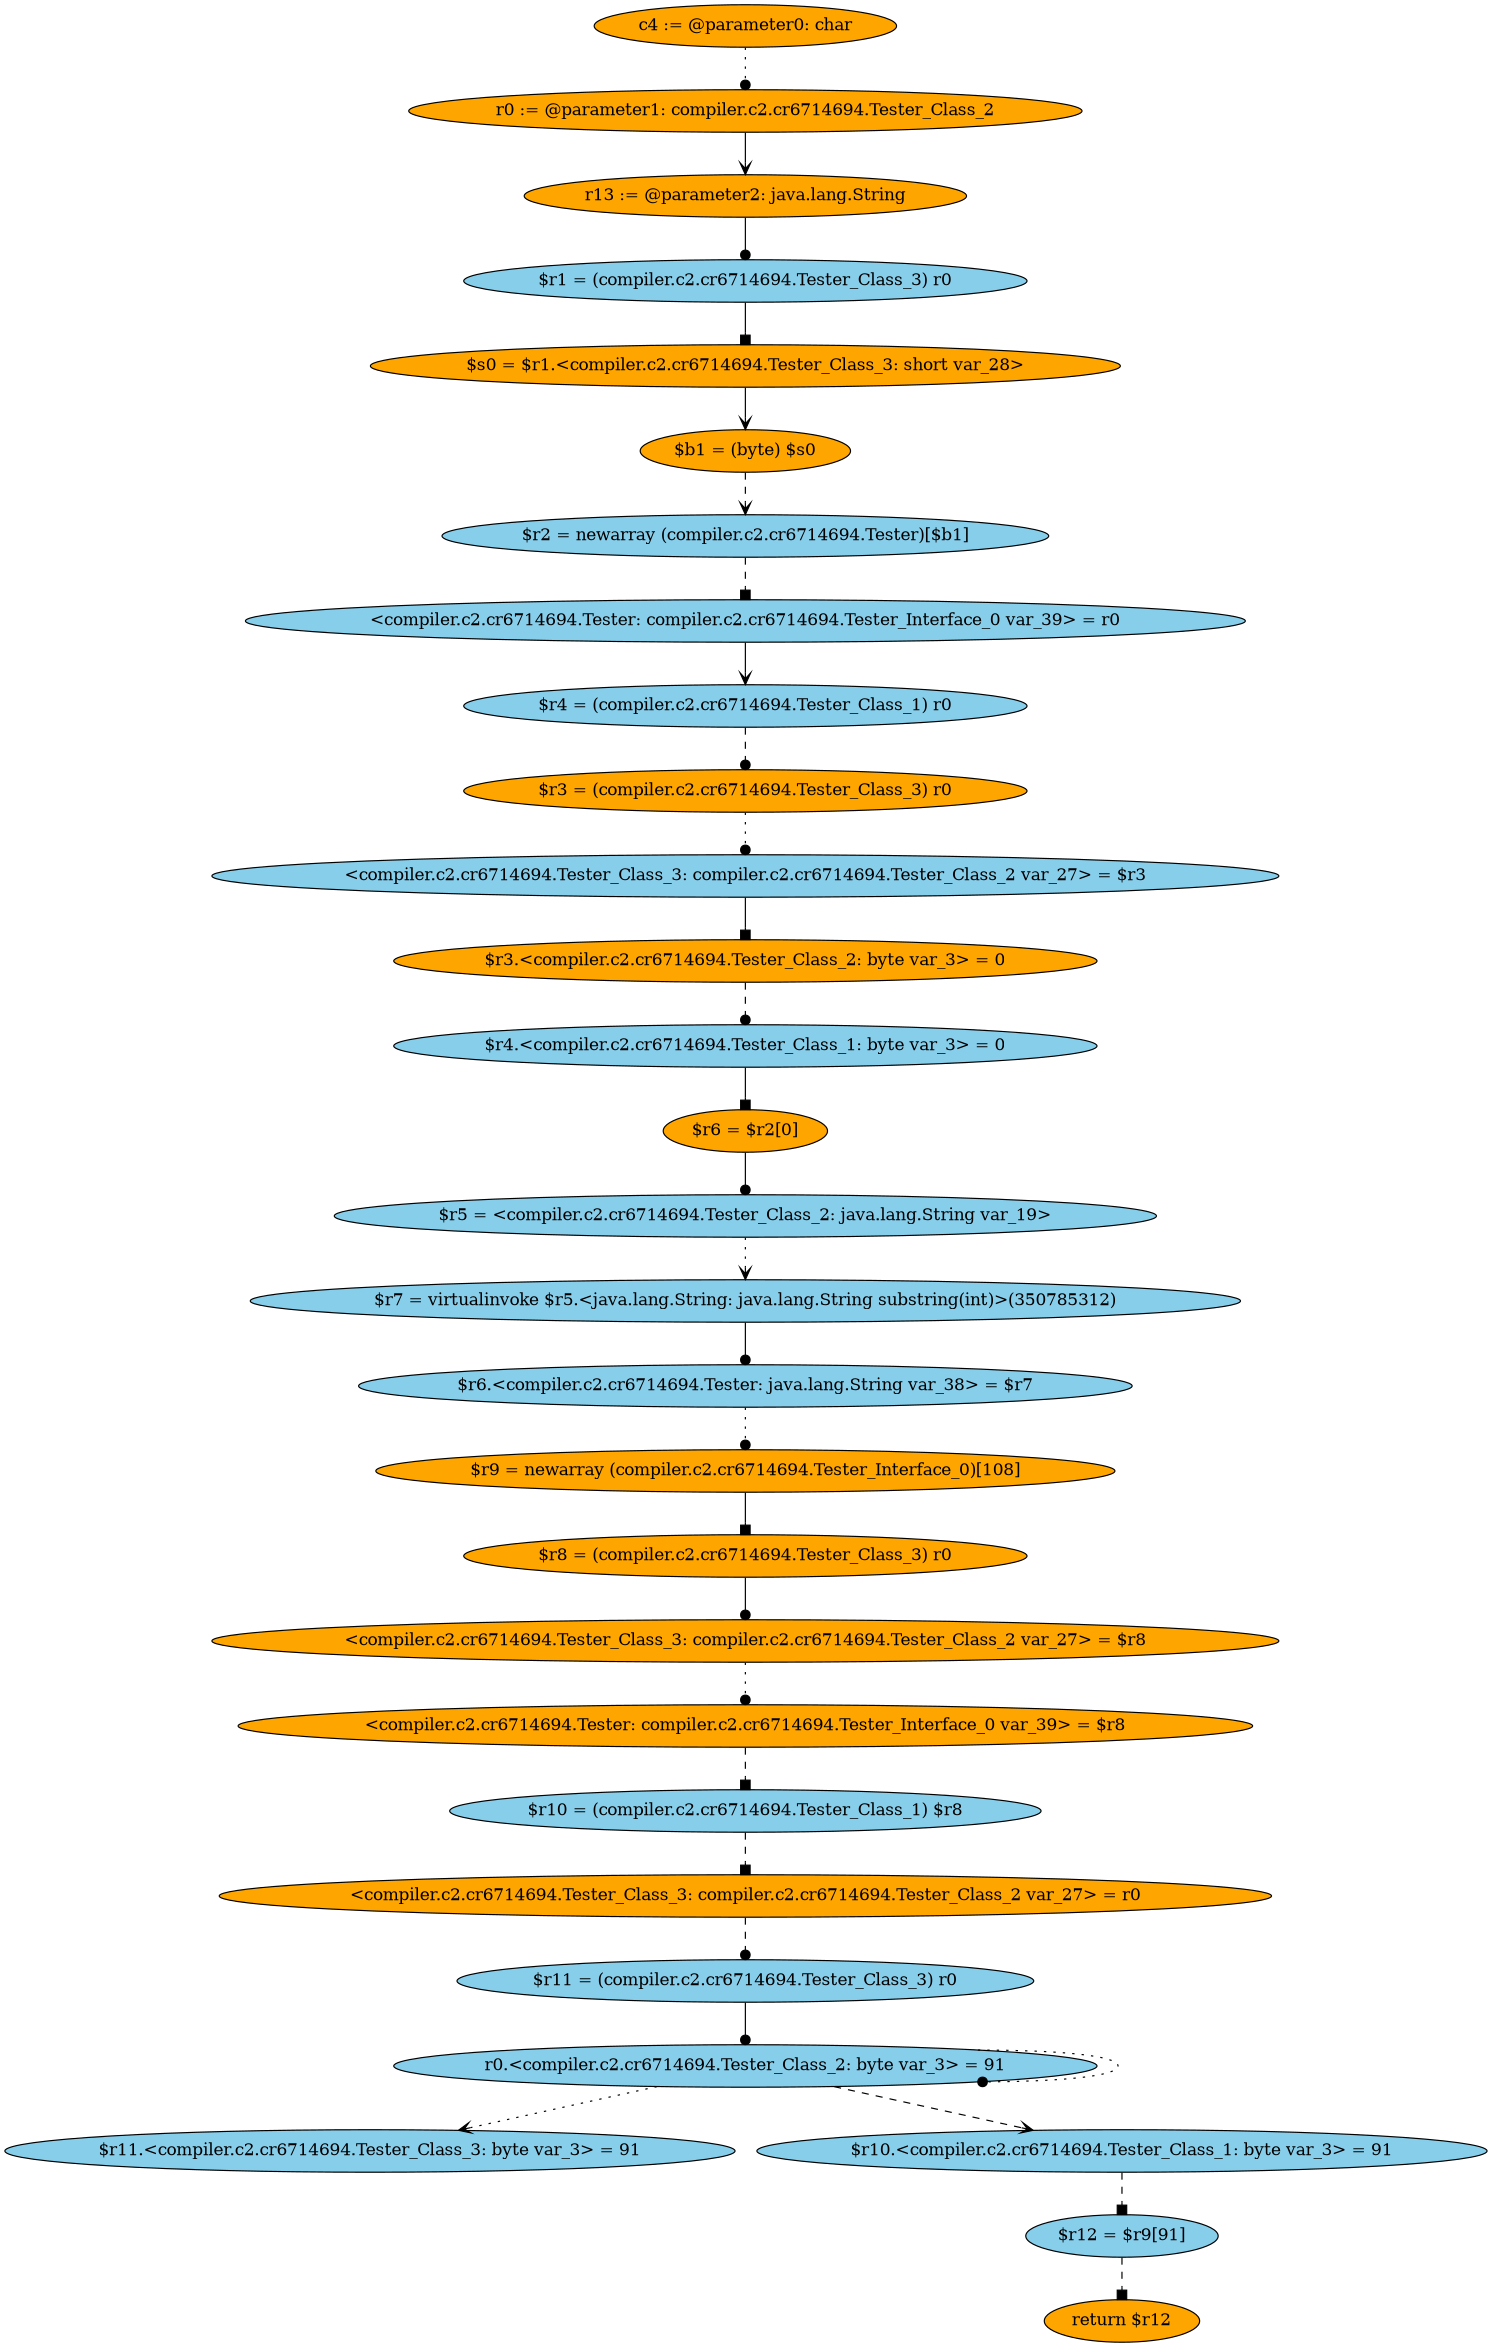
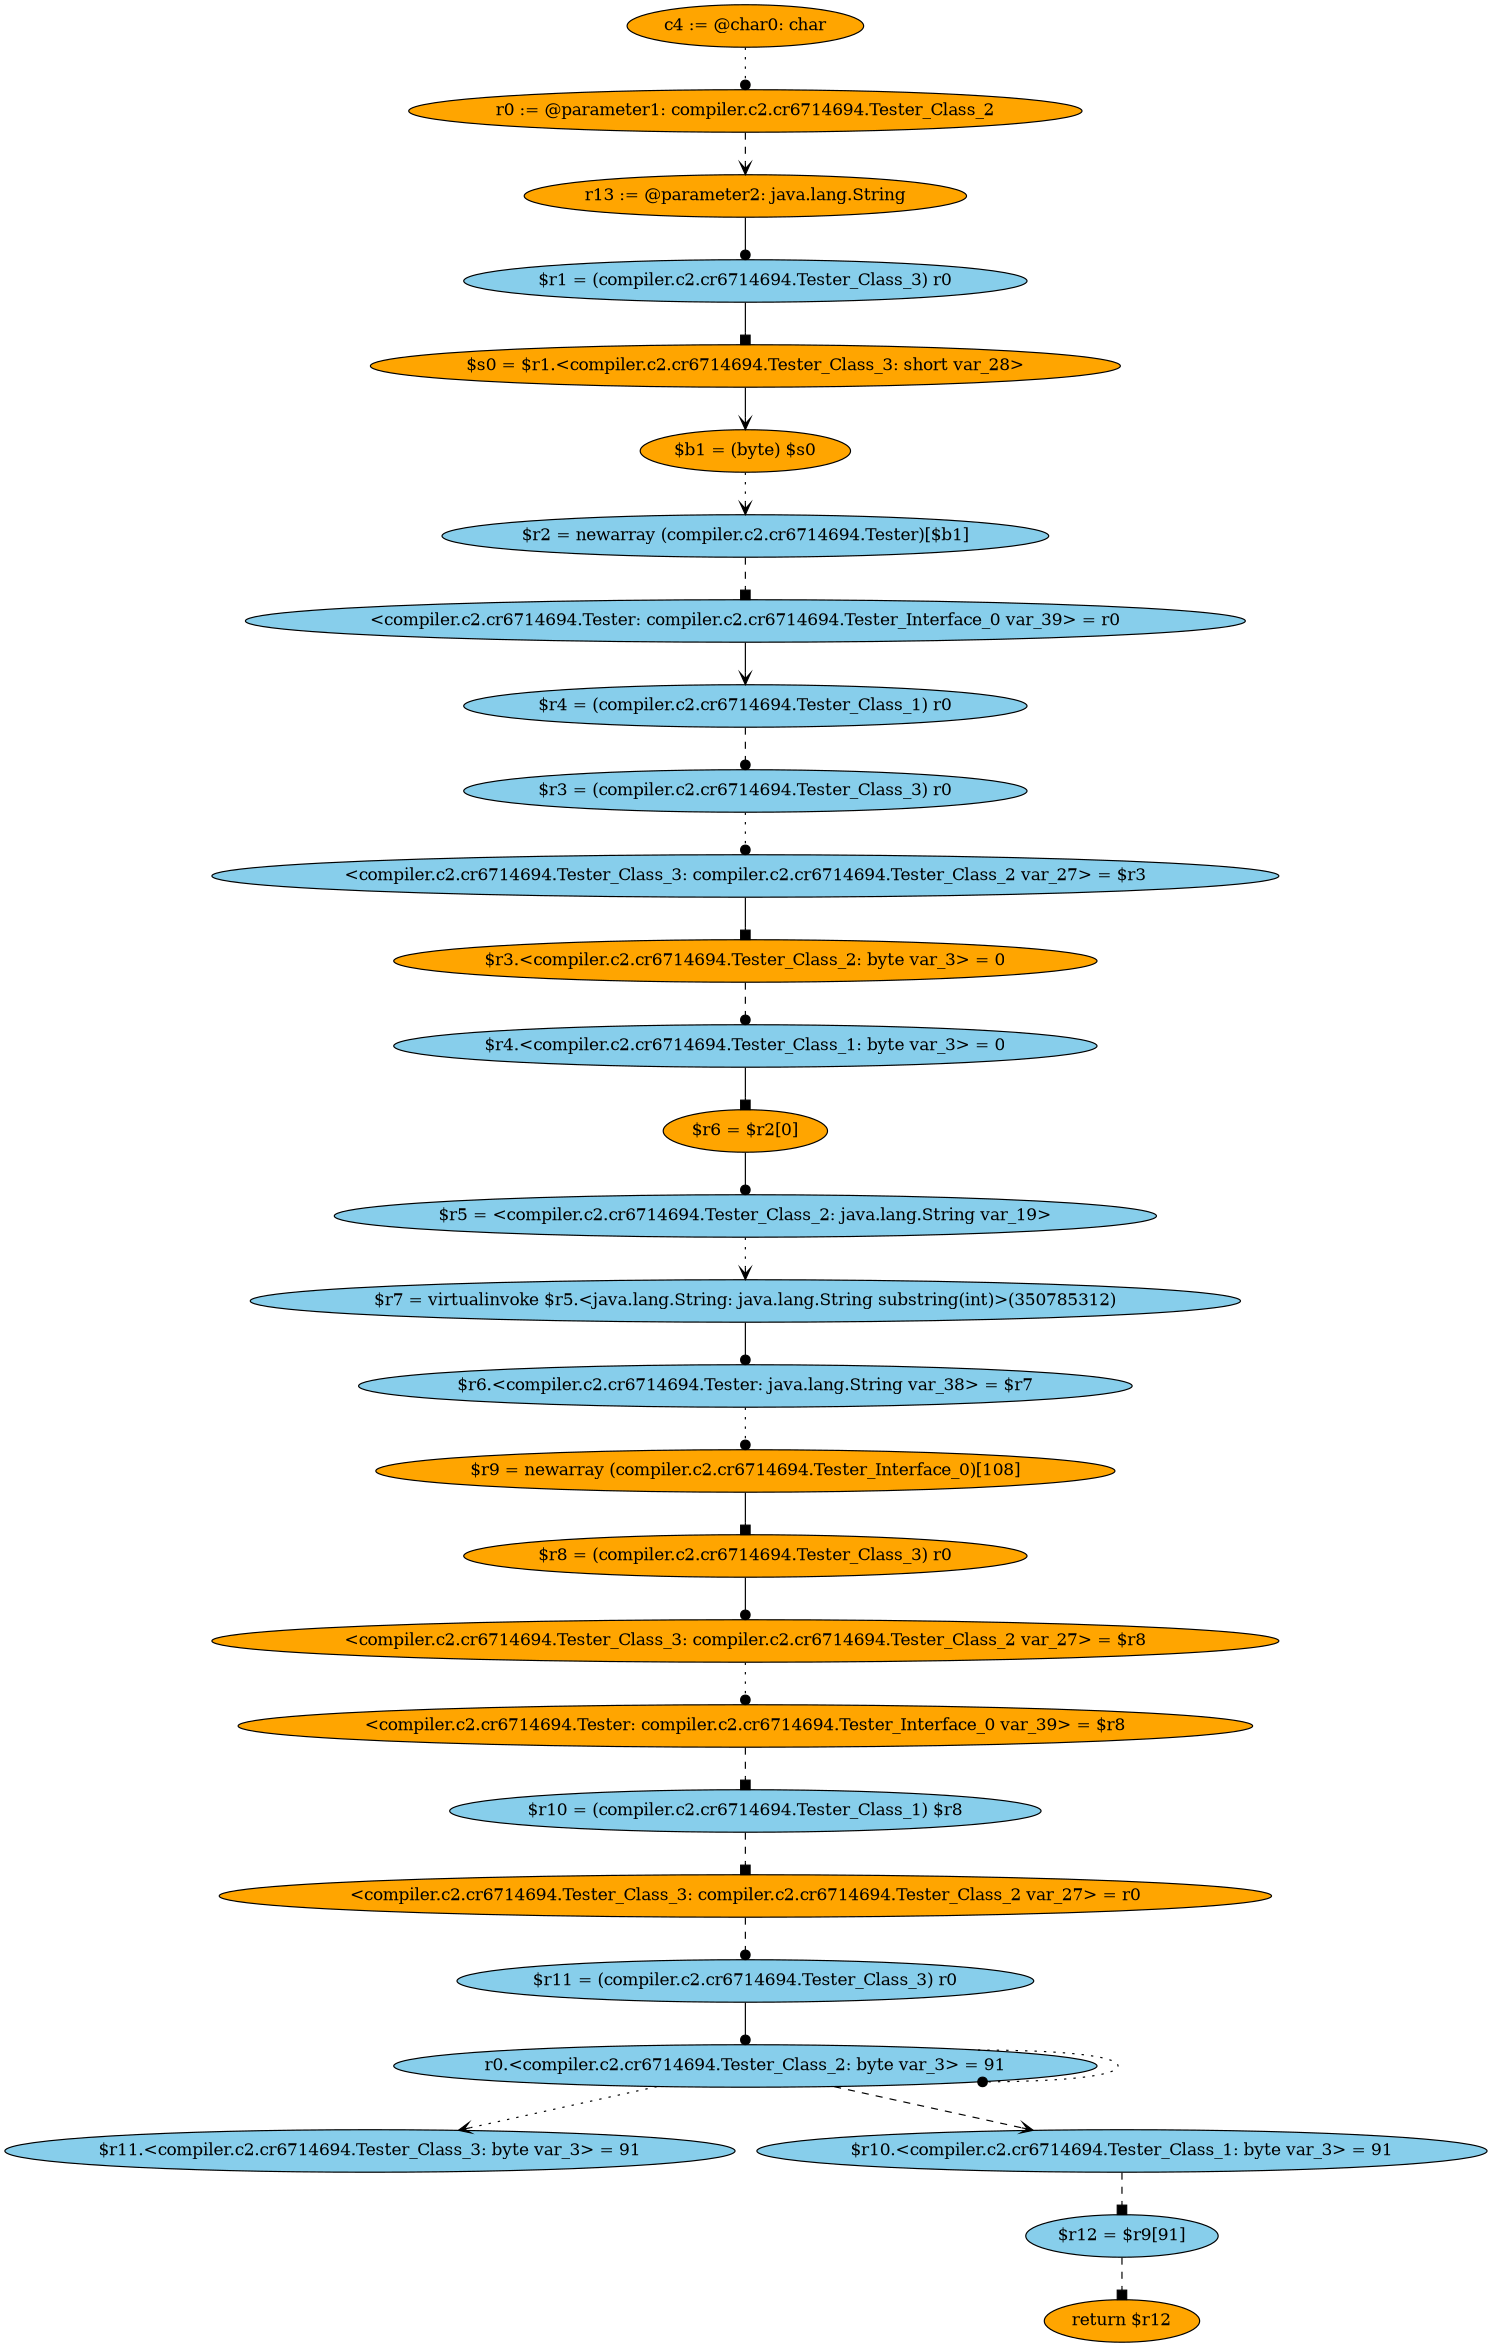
(745, 26) -> (745, 26)
(745, 148) -> (745, 148)
(745, 488) -> (745, 488)
(745, 791) -> (745, 791)
